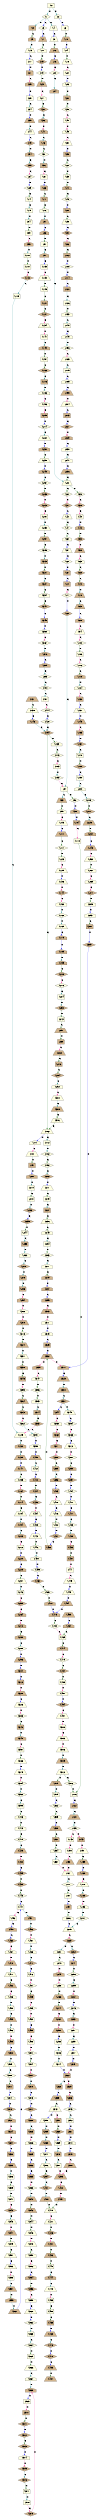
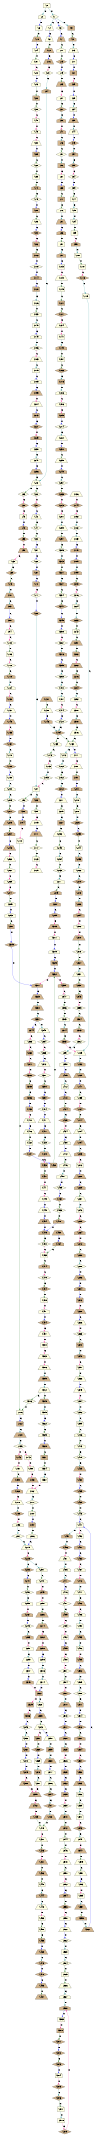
(61, 875) -> none
(59, 2087) -> (40, 1705)
(24, 2458) -> (59, 2076)
